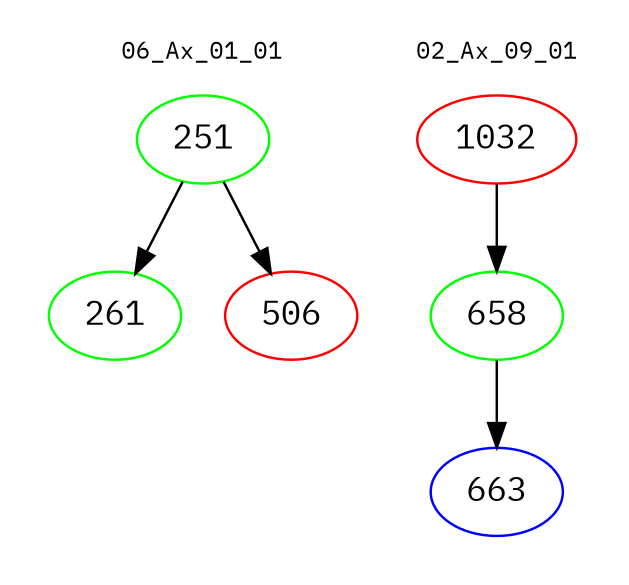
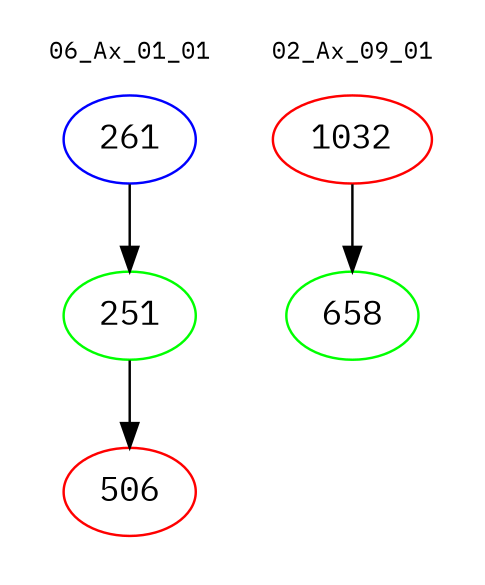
(165, 217) -> (130, 216)
(115, 316) -> (130, 139)
(497, 492) -> none
